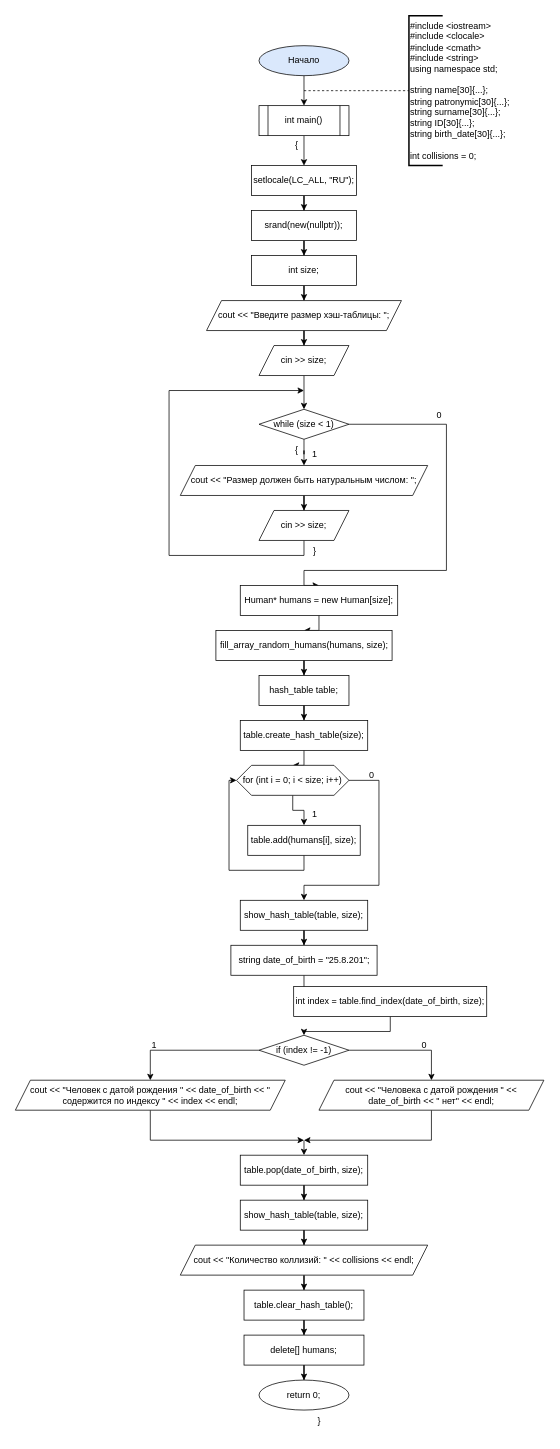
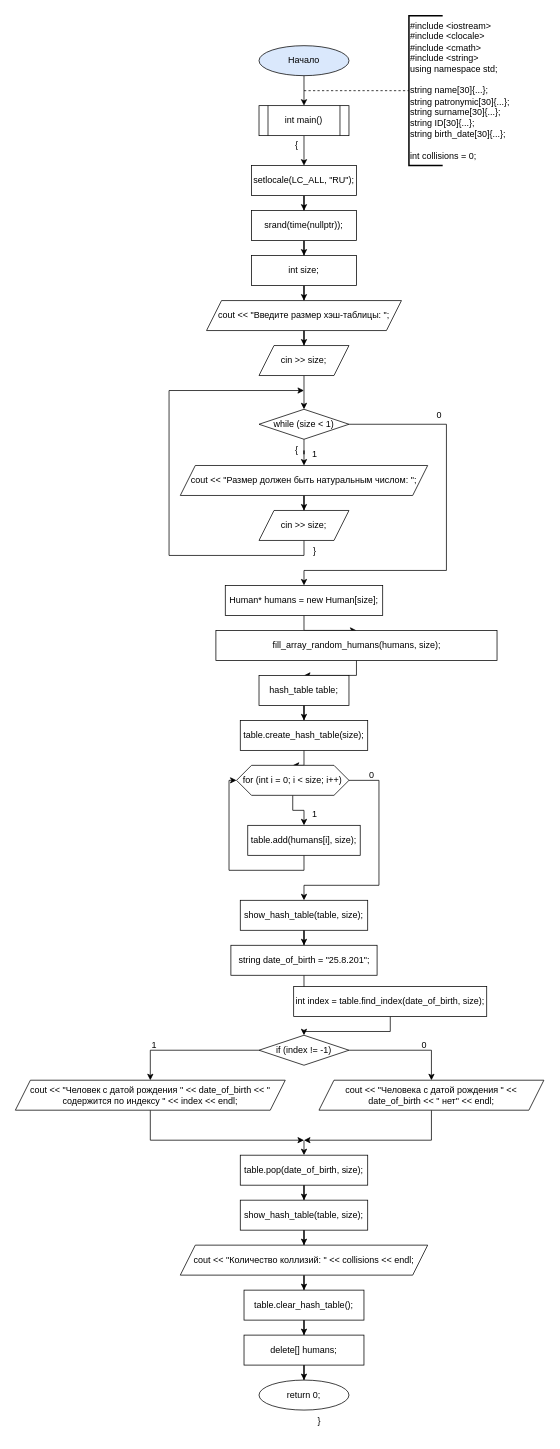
(304, 225) -> (304, 225)
(319, 600) -> (304, 600)
(304, 645) -> (357, 645)
